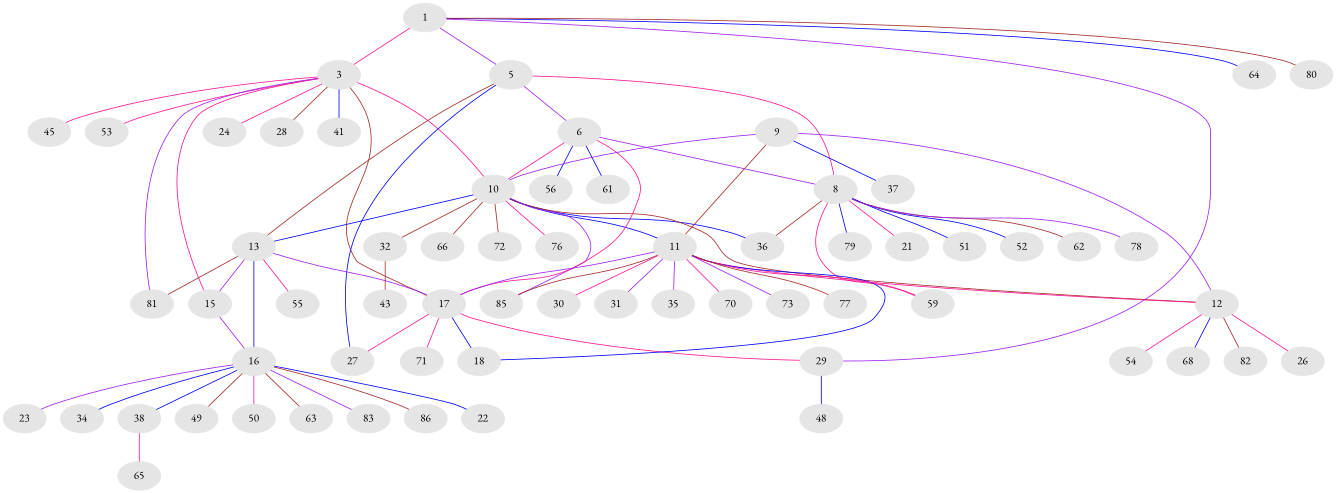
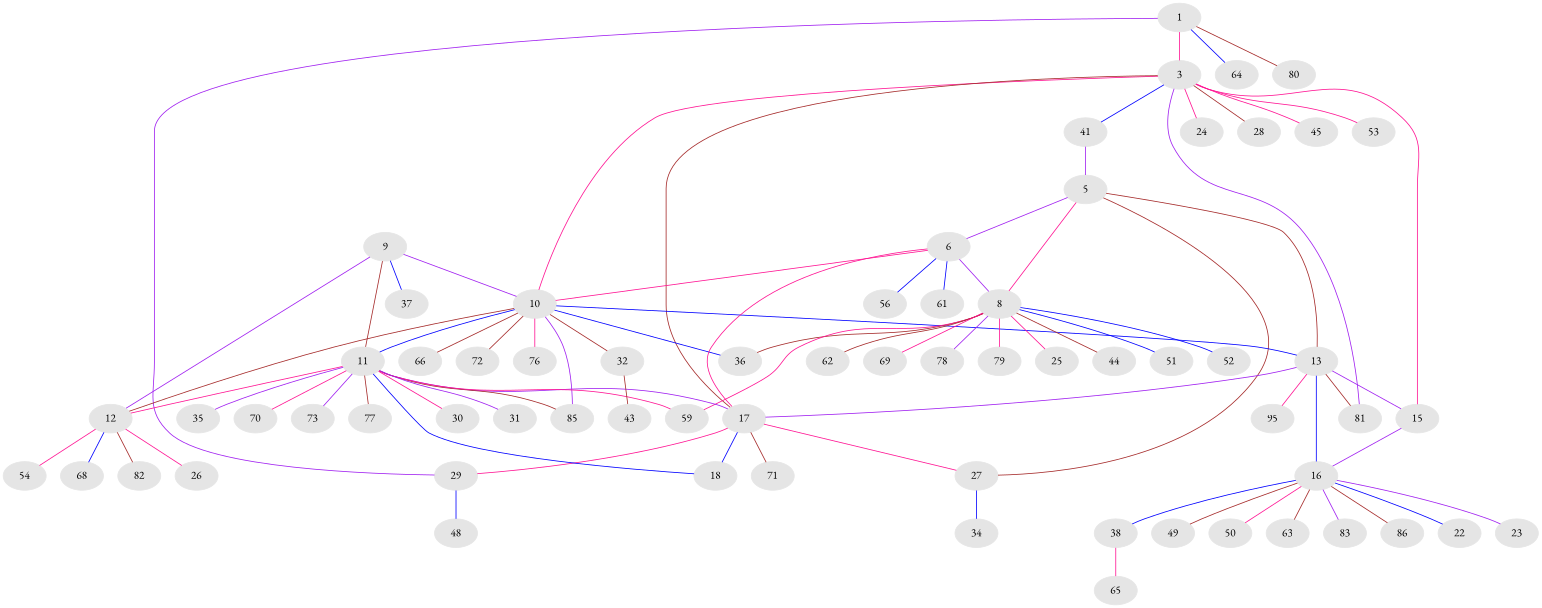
(468, 46) -> (1086, 161)
(379, 194) -> (1249, 384)
(843, 218) -> (1000, 334)
(907, 247) -> (1057, 361)
(298, 304) -> (1273, 419)
(433, 333) -> (758, 447)
none -> (885, 361)
none -> (1114, 361)
(166, 386) -> (976, 505)
